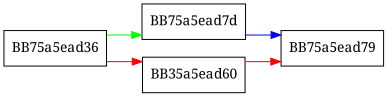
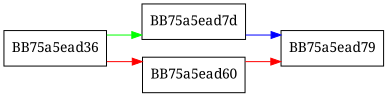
(194, 75) -> (194, 75)
